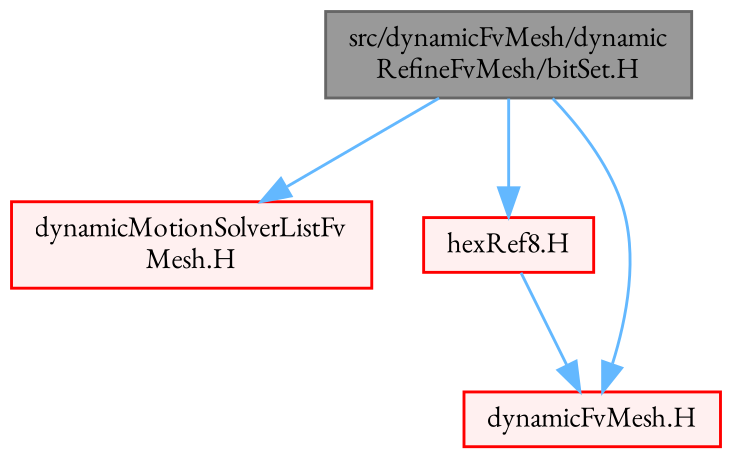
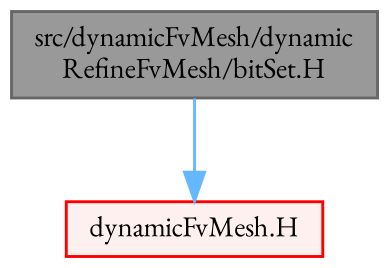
(192, 245) -> none
(509, 245) -> none
